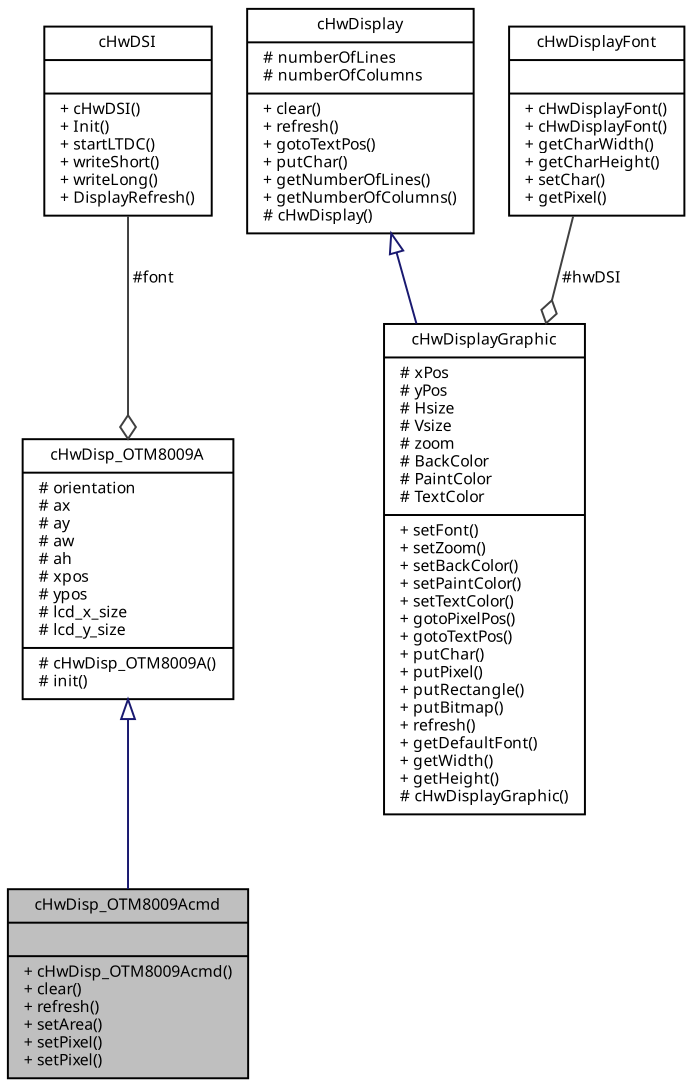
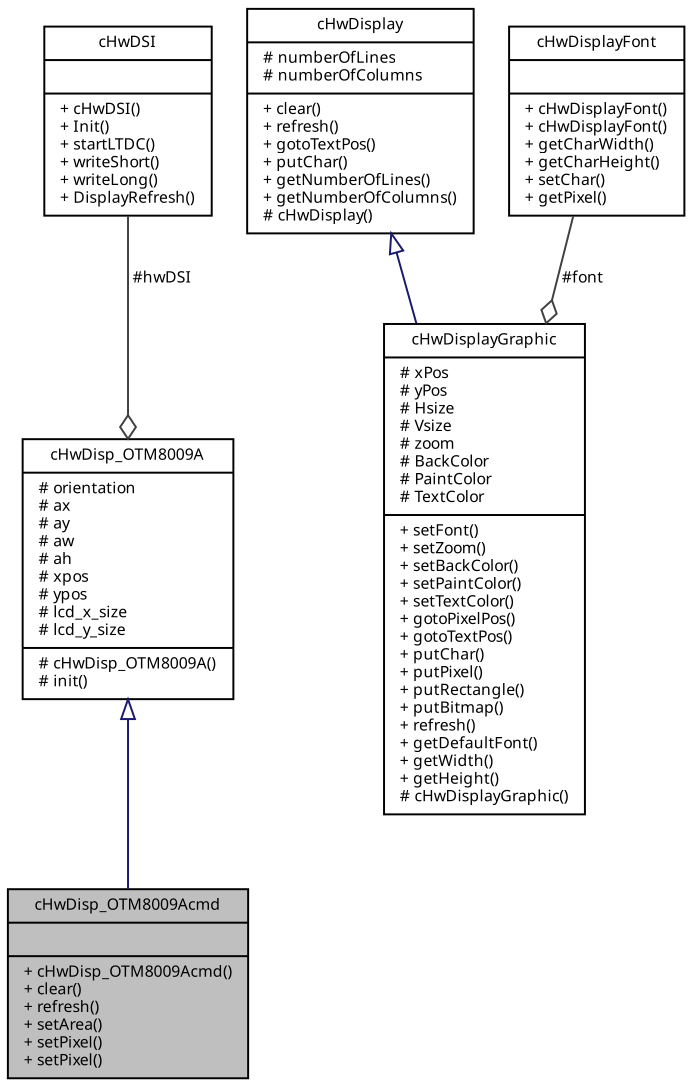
(152, 279) -> (161, 279)
(590, 279) -> (581, 279)
